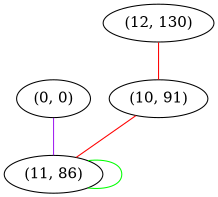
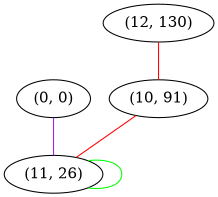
(54, 174) -> (54, 174)
